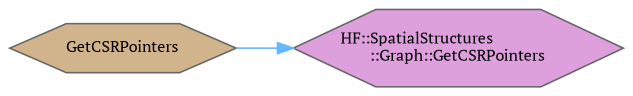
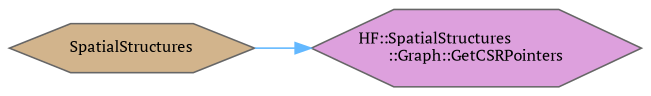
(123, 48) -> (132, 48)
